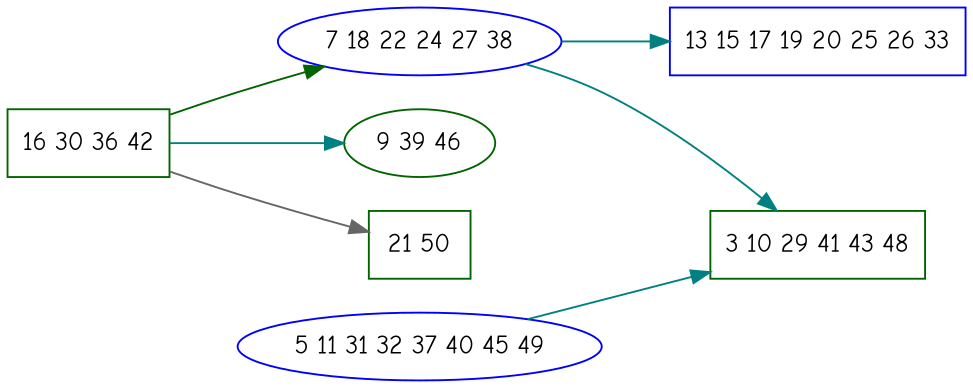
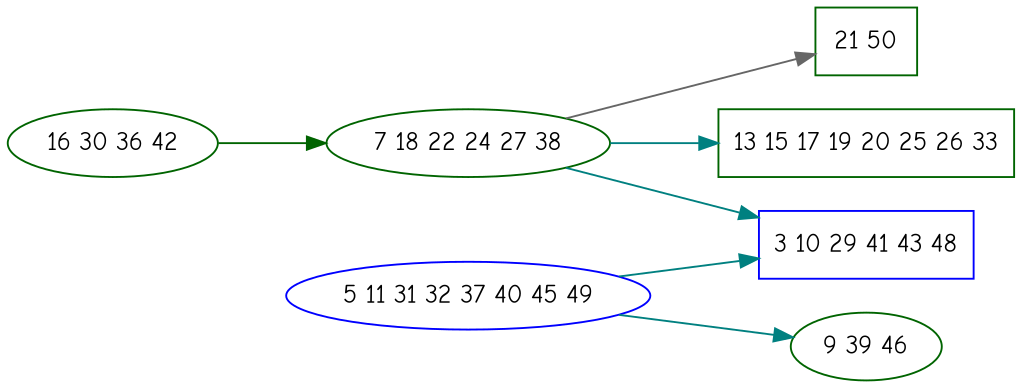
(420, 41) -> (468, 143)
(818, 41) -> (866, 143)
(89, 143) -> (113, 143)
(247, 143) -> (697, 325)
(260, 201) -> (681, 89)
(818, 245) -> (866, 245)
